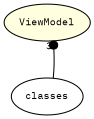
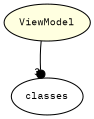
(54, 64) -> (40, 55)
